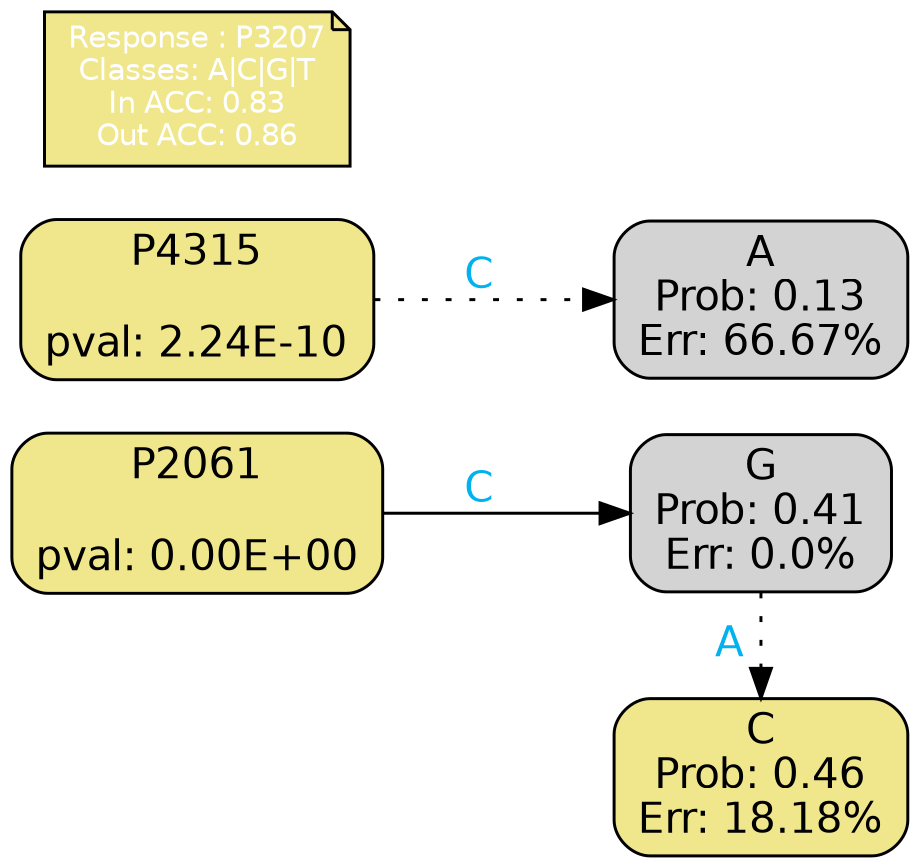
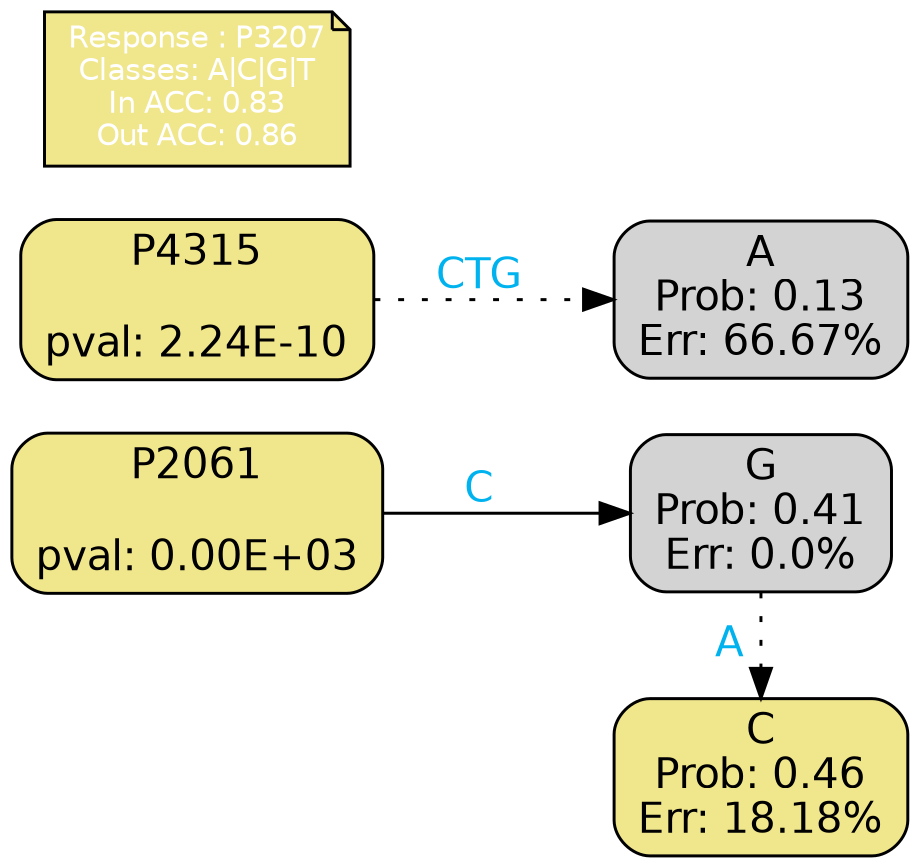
(479, 277) -> (479, 277)
(197, 513) -> (197, 513)
